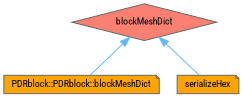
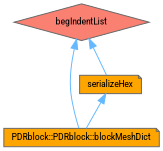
(144, 22) -> (82, 22)
none -> (94, 115)
